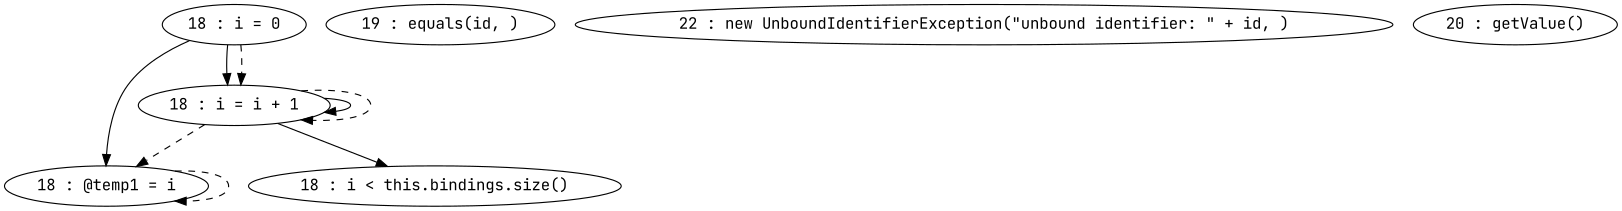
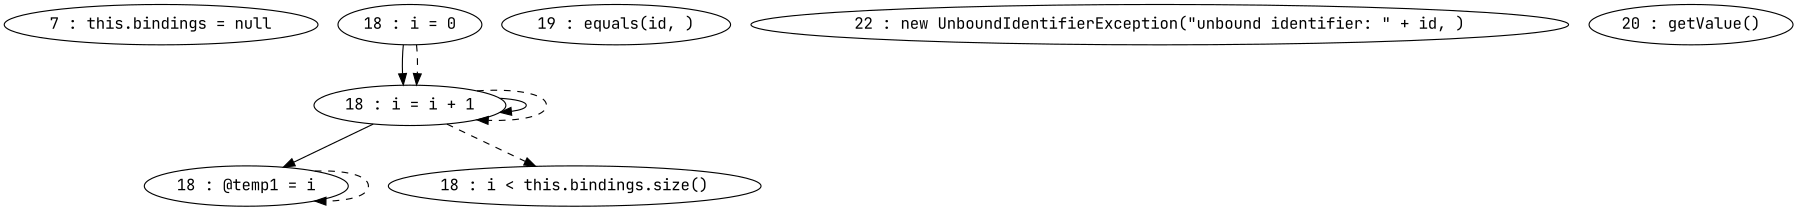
none -> (161, 25)
(129, 84) -> none
(176, 143) -> (333, 143)
(327, 143) -> (486, 143)
